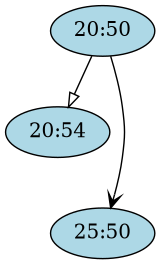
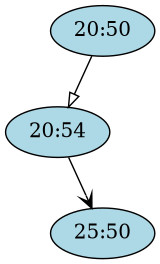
(124, 125) -> (77, 176)
